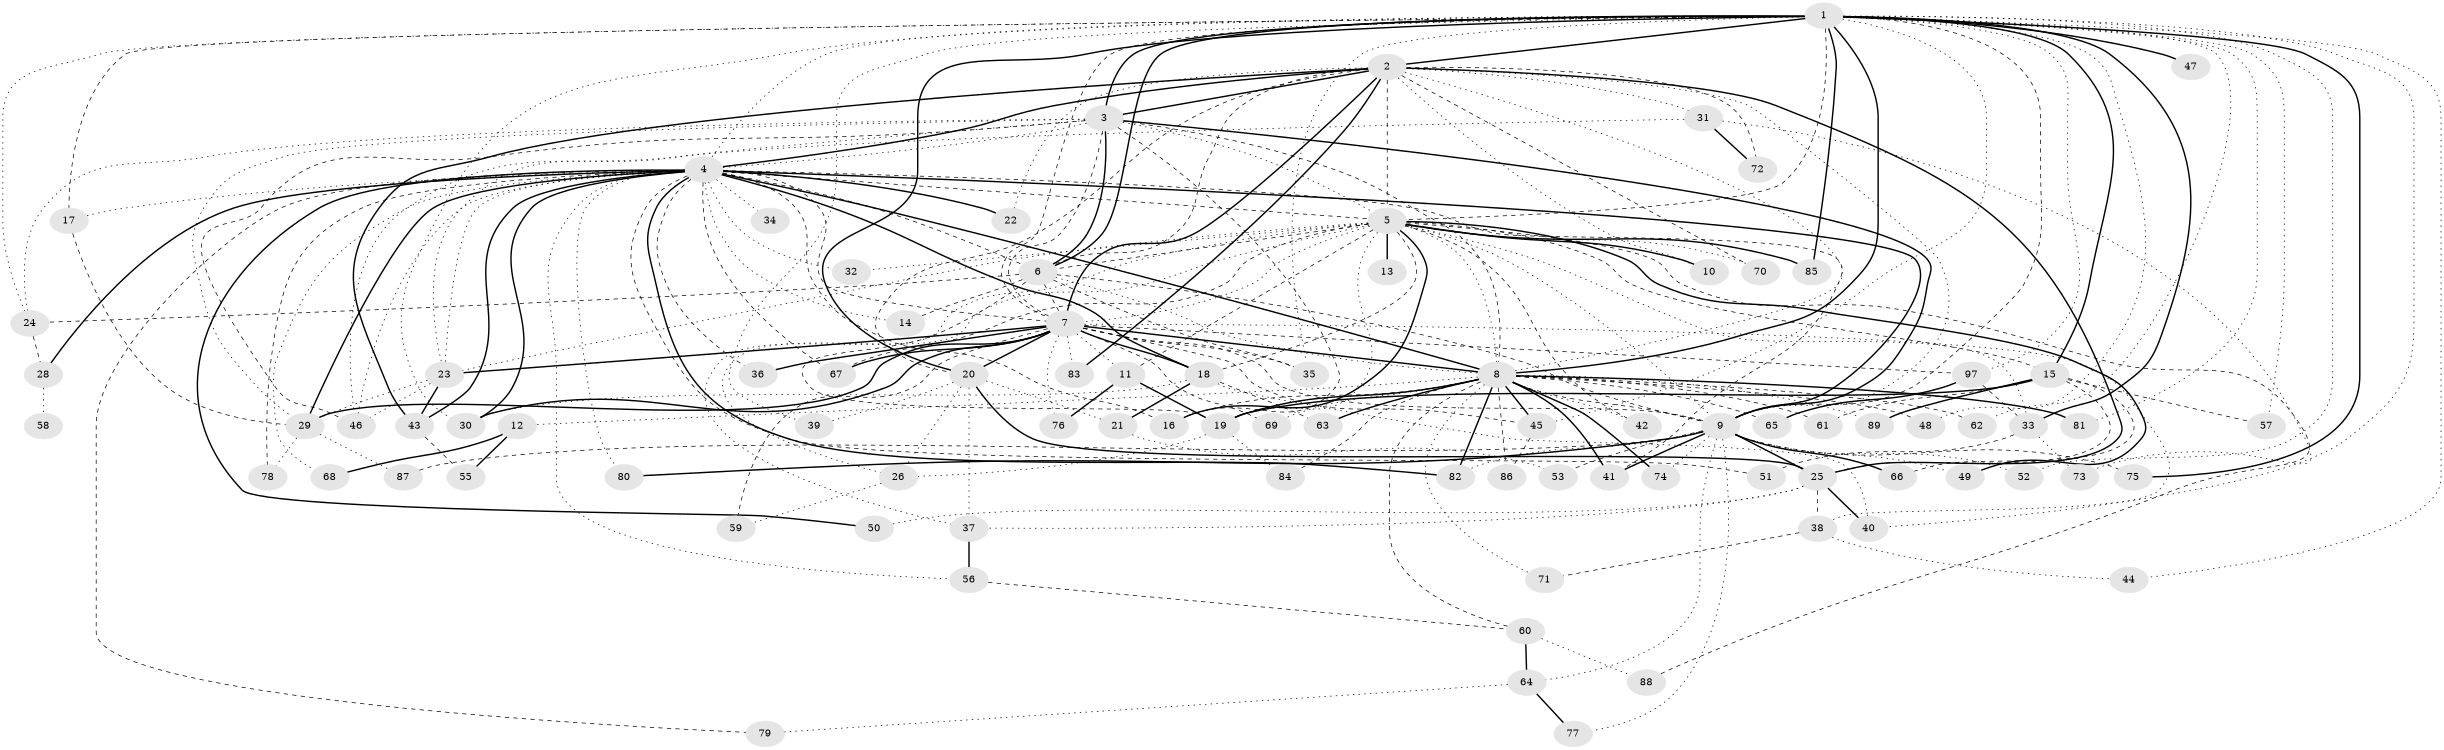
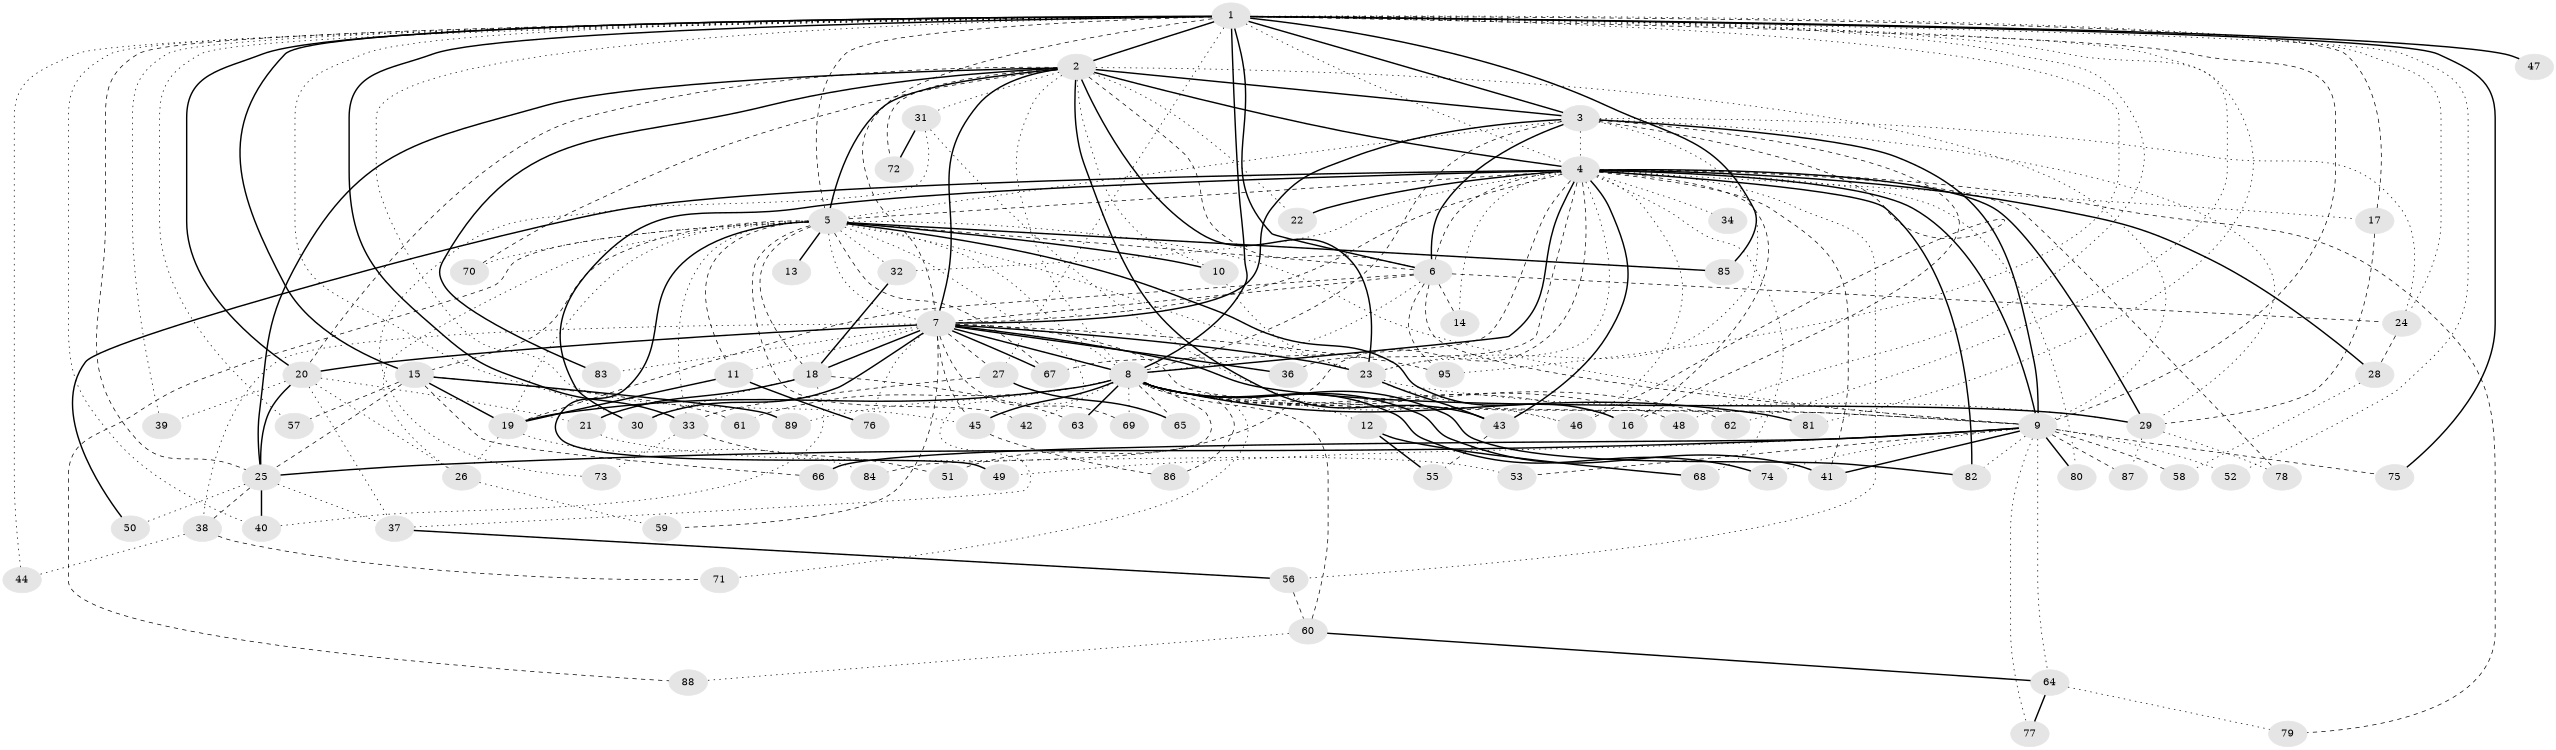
none -> (134, 57)
(1387, 144) -> (860, 133)
none -> (1210, 238)
(1053, 240) -> (1261, 240)
(948, 258) -> (863, 314)
none -> (1261, 325)
(1310, 375) -> (1445, 375)
(1971, 375) -> (999, 375)
none -> (2110, 449)
